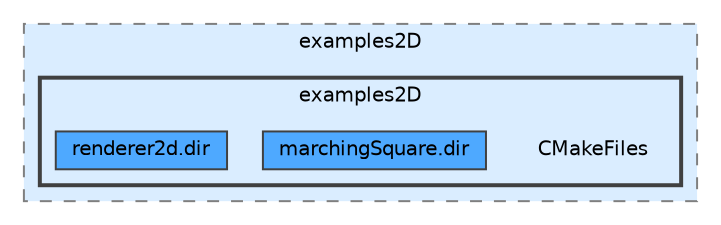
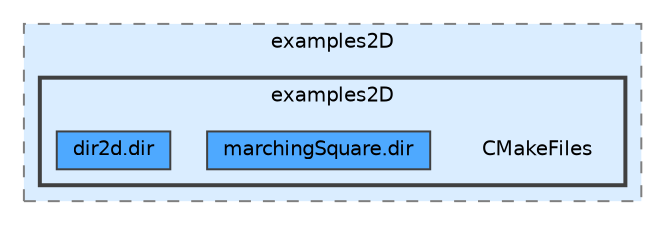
(141, 150) -> (114, 150)
